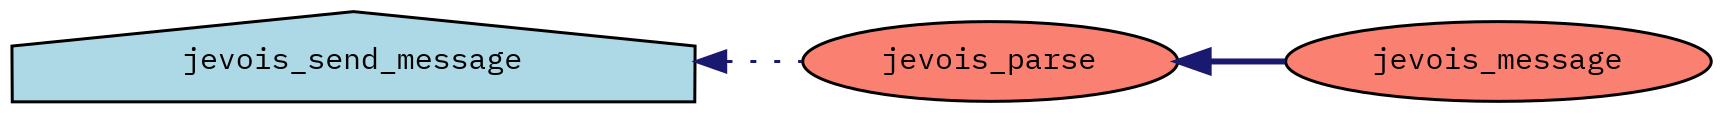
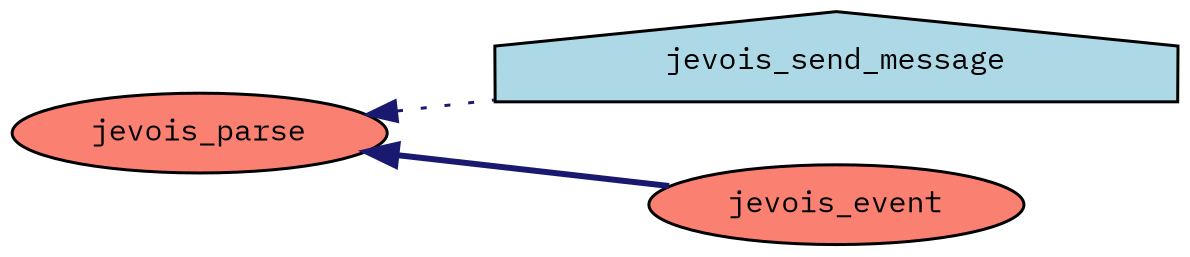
(764, 61) -> (445, 106)
(1498, 61) -> (836, 205)
